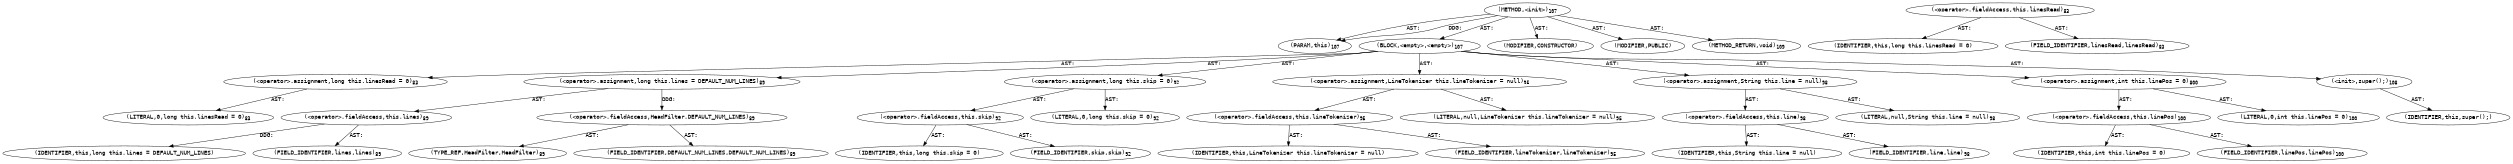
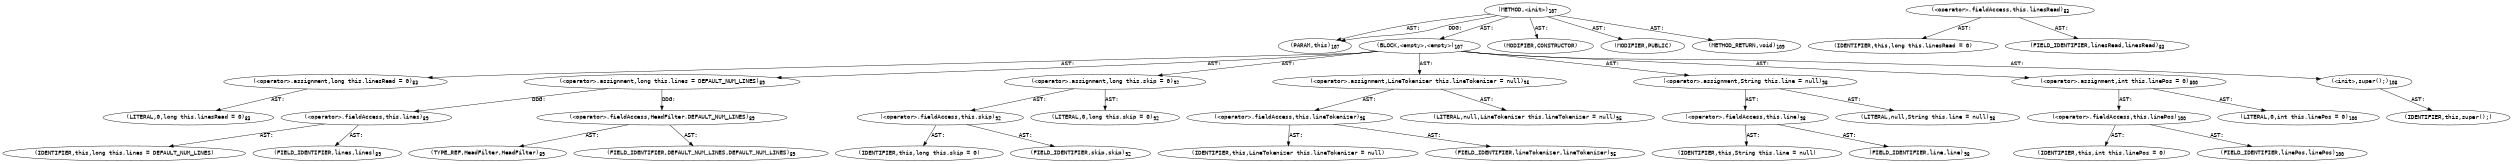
(541, 100) -> (541, 100)
(268, 135) -> (268, 135)
